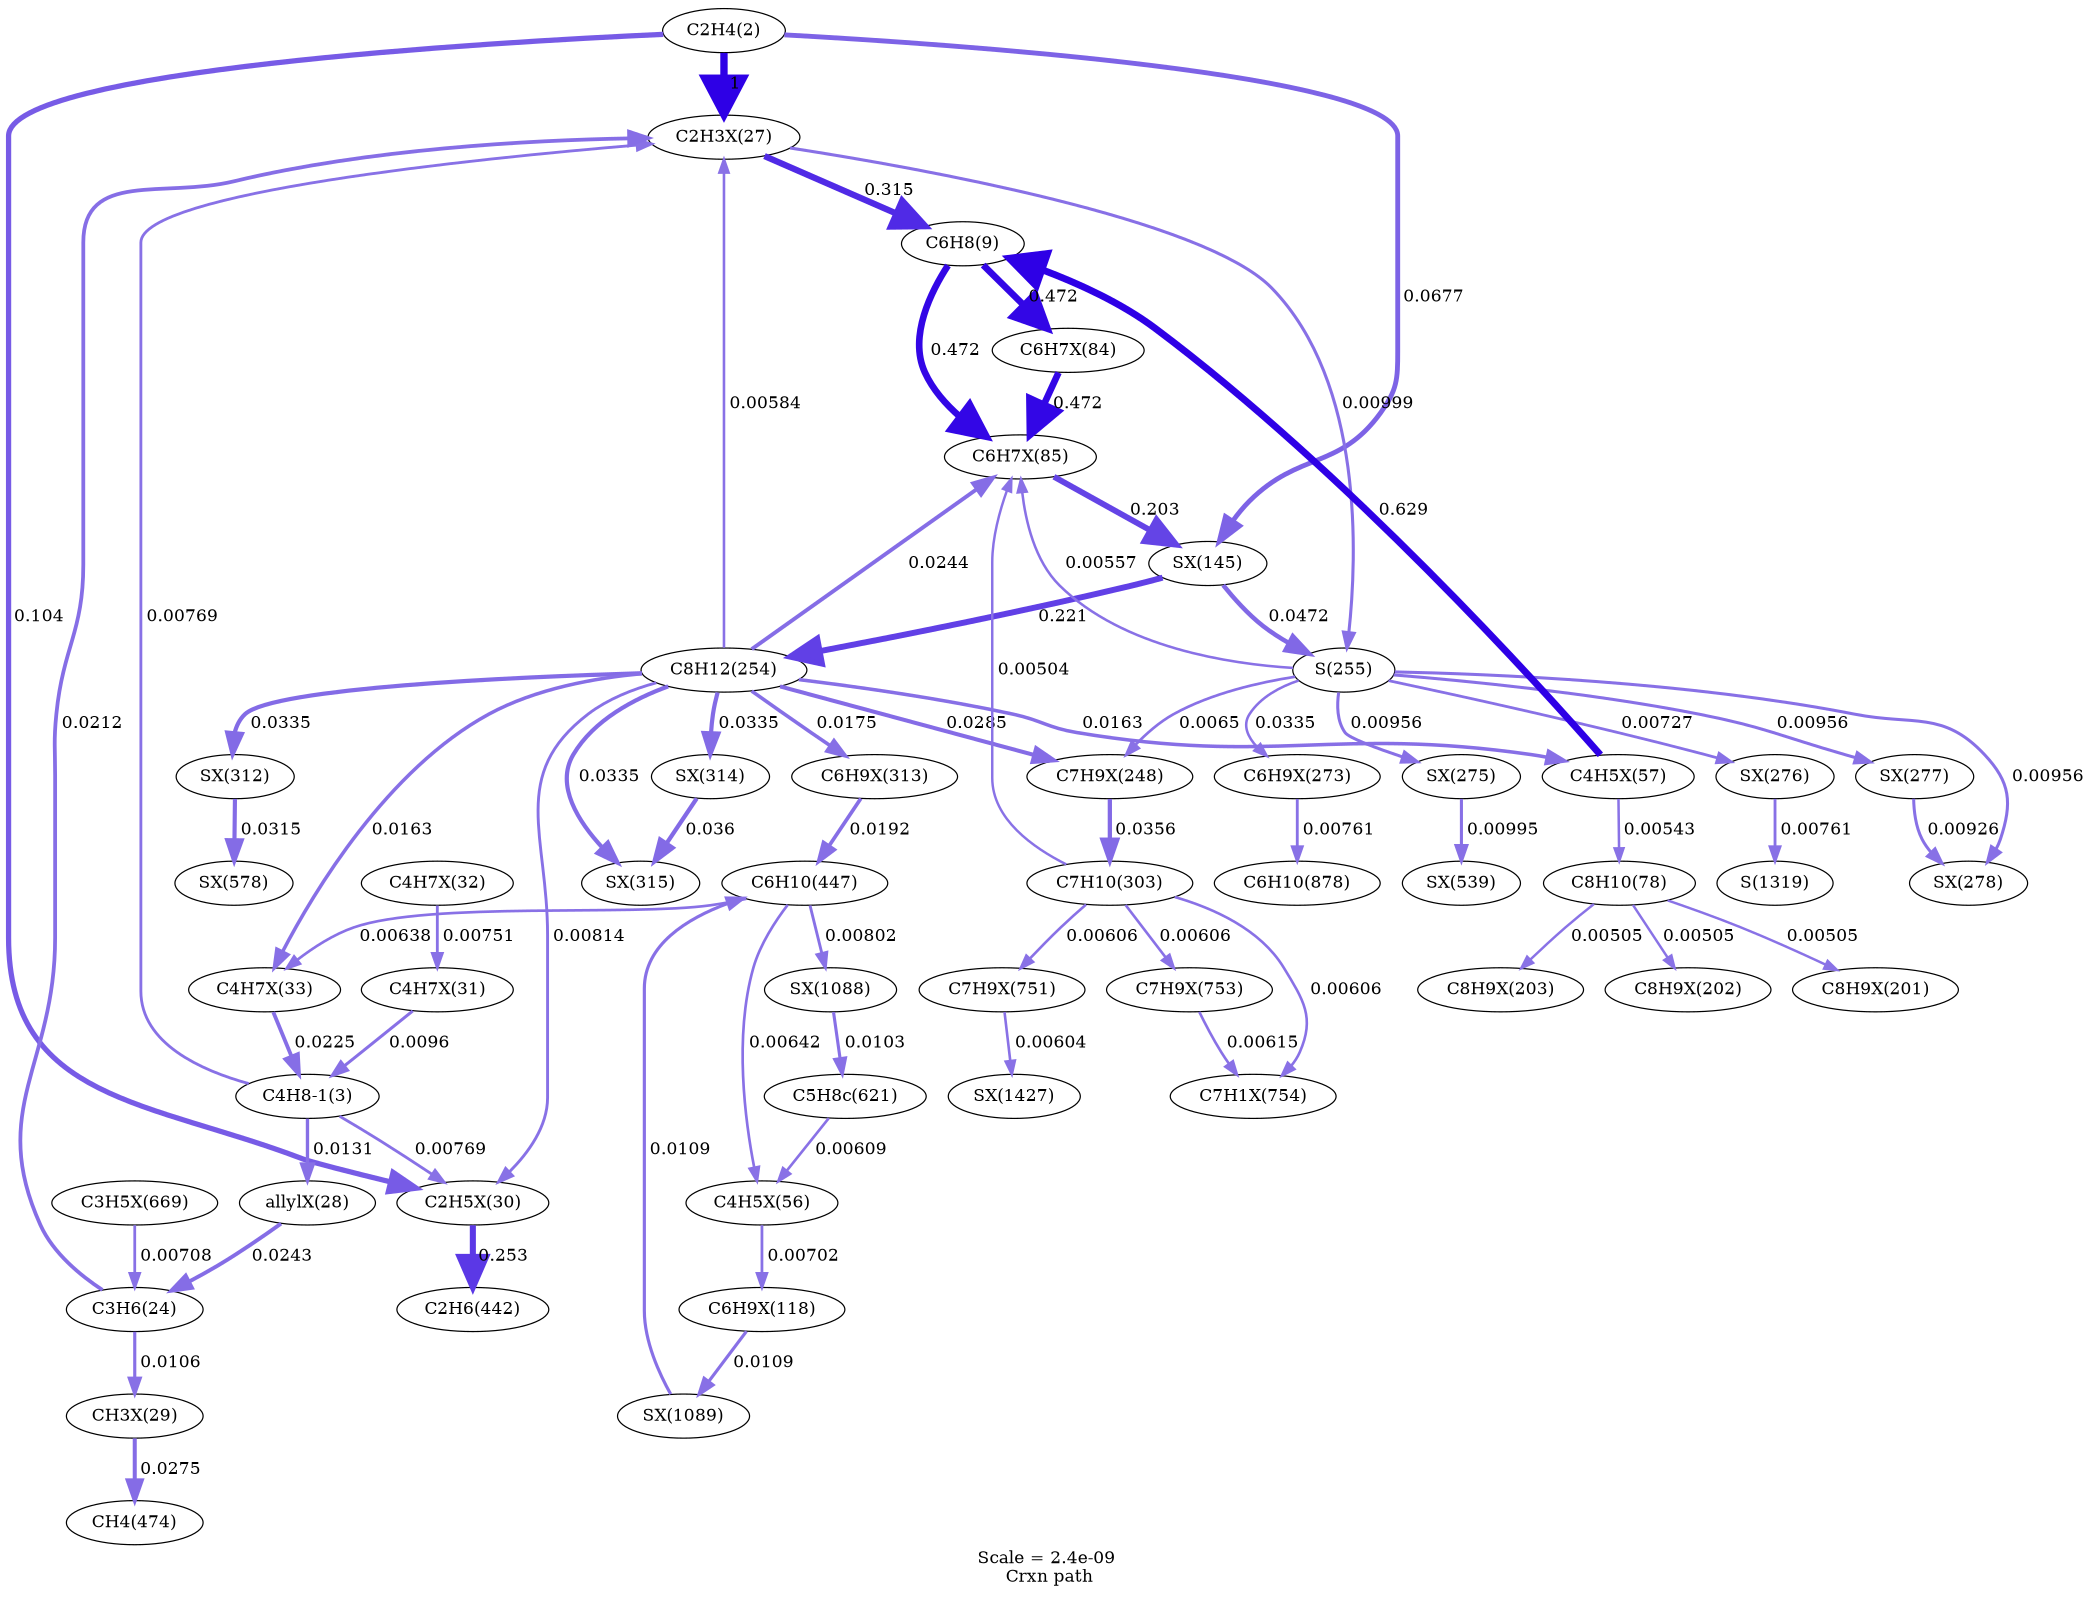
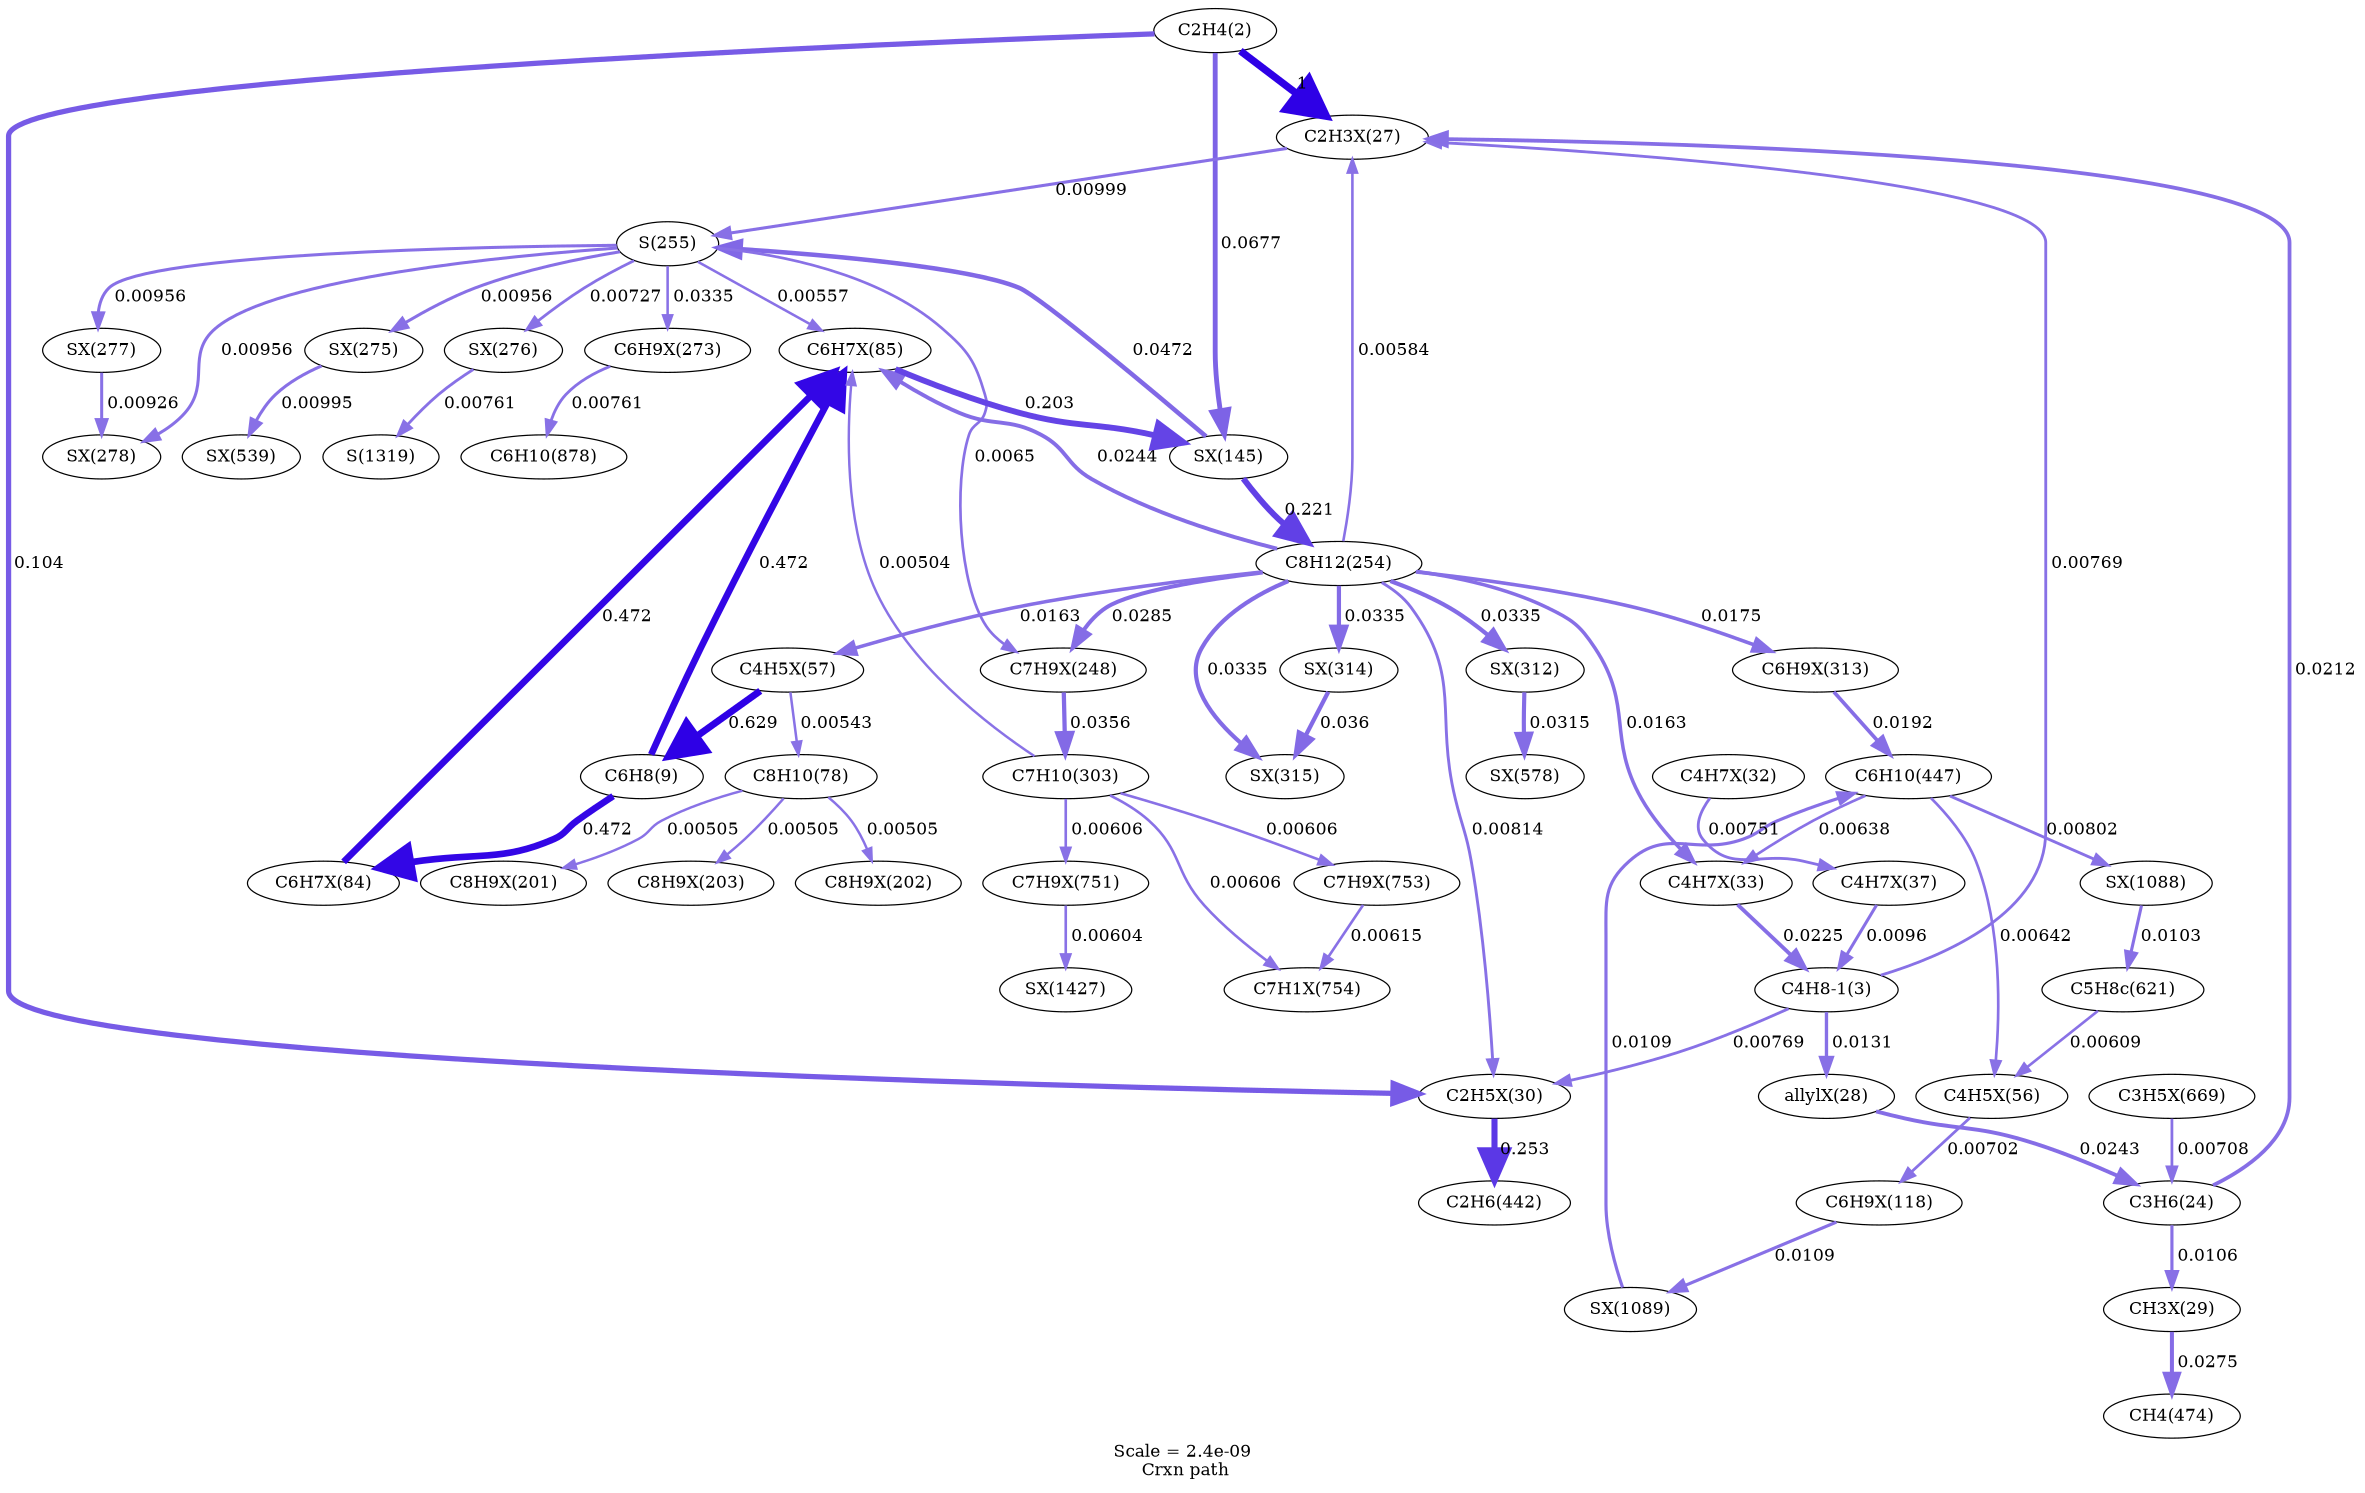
(830, 185) -> none
(437, 990) -> (1889, 883)
